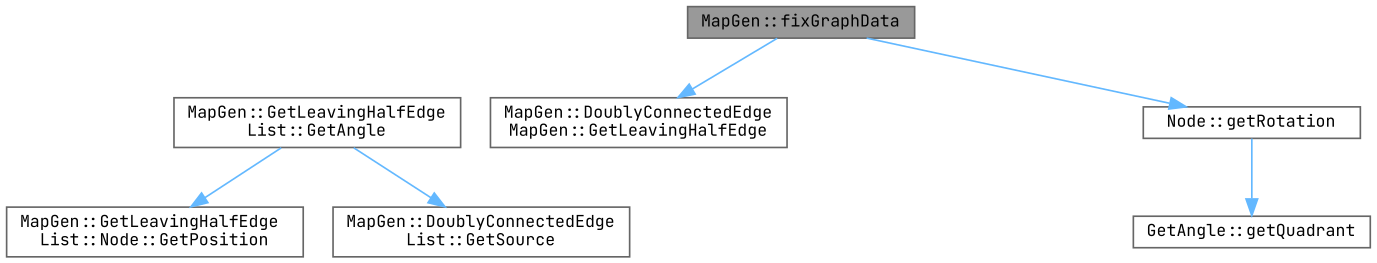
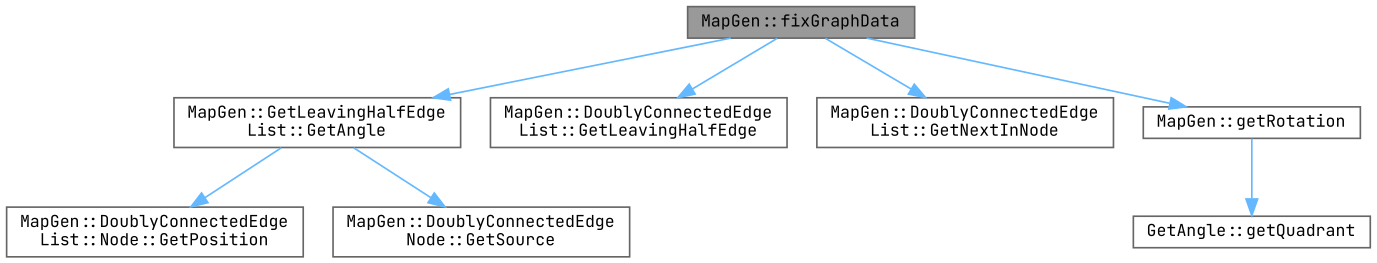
none -> (590, 66)
(639, 123) -> (639, 123)
none -> (965, 123)
(1252, 123) -> (1252, 123)
(155, 232) -> (155, 232)
(481, 232) -> (481, 232)
